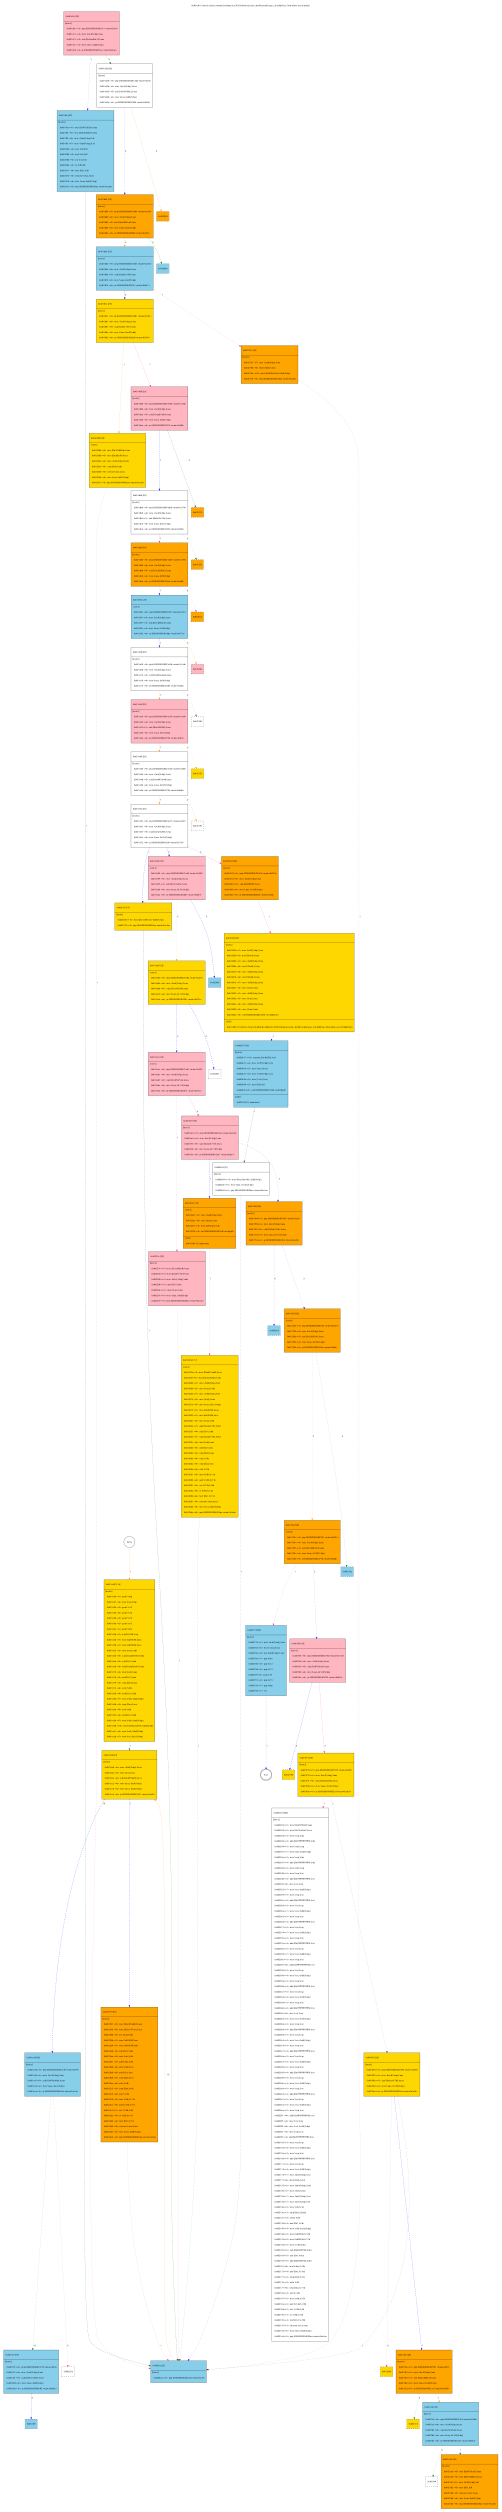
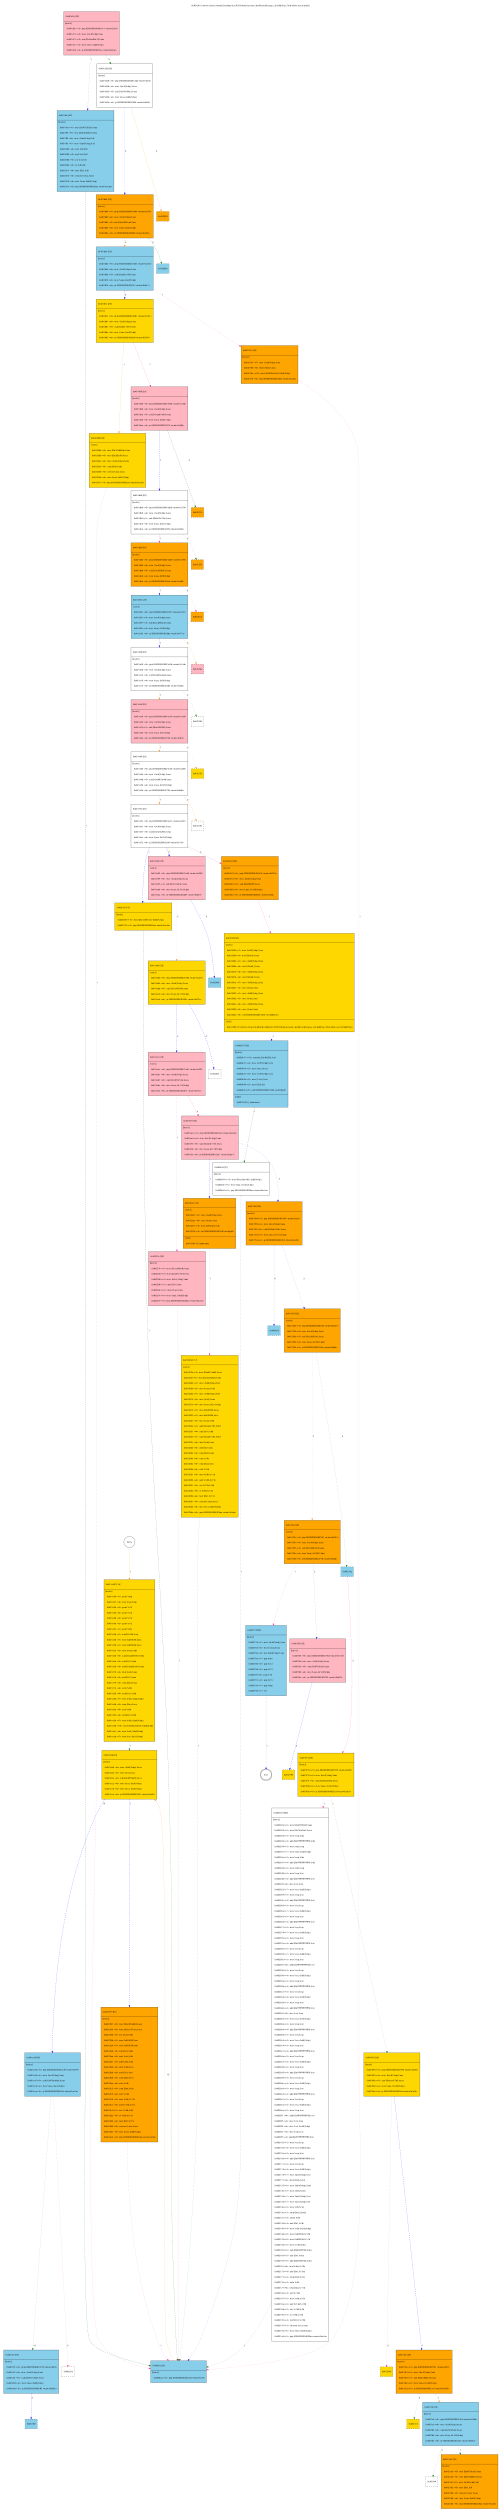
(322, 1717) -> (352, 1665)
(390, 2302) -> (247, 2342)
